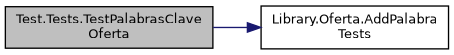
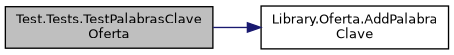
(355, 27) -> (355, 27)
